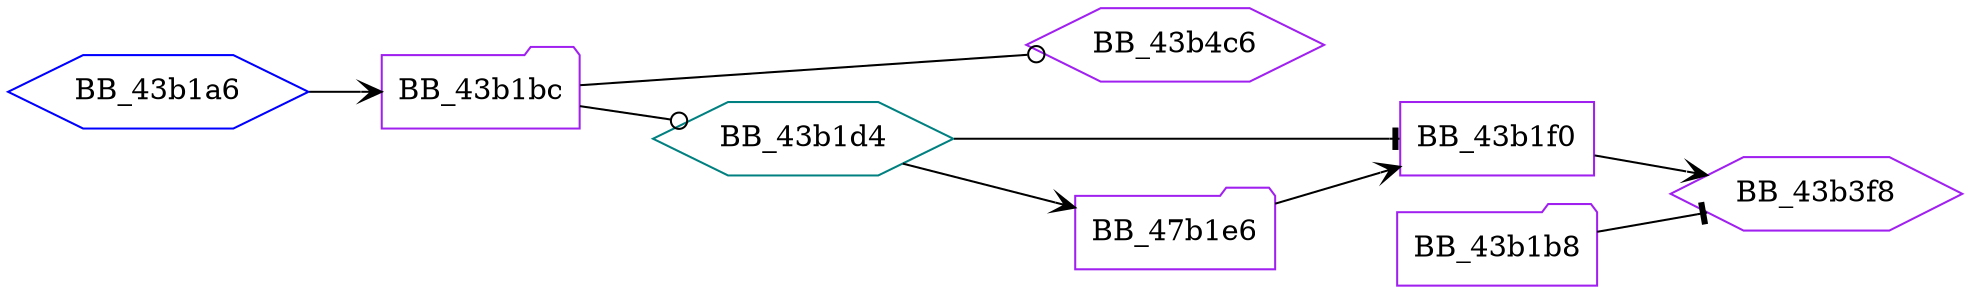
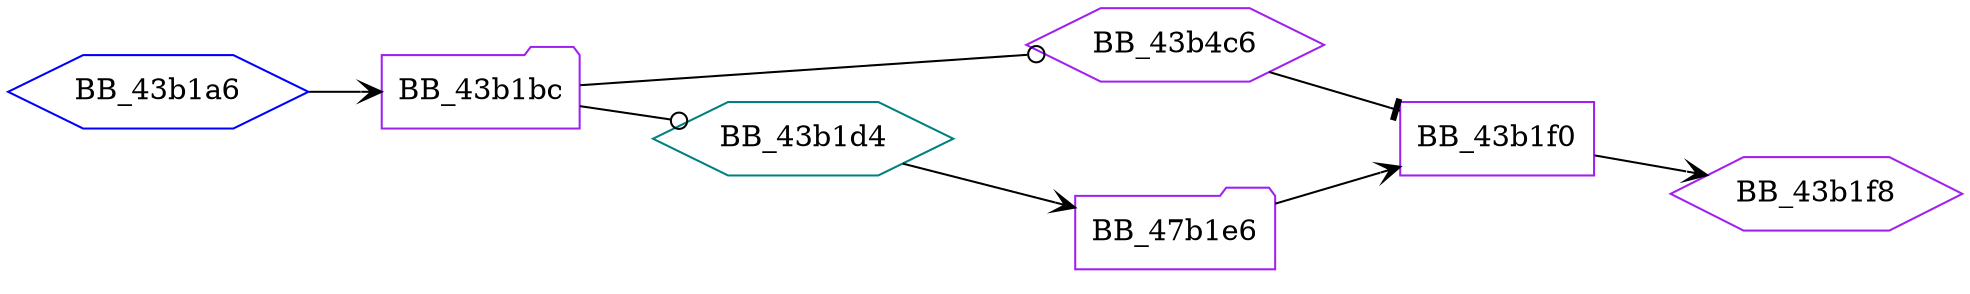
(1172, 139) -> (1330, 90)
(1816, 194) -> (1816, 194)
(1497, 249) -> none
